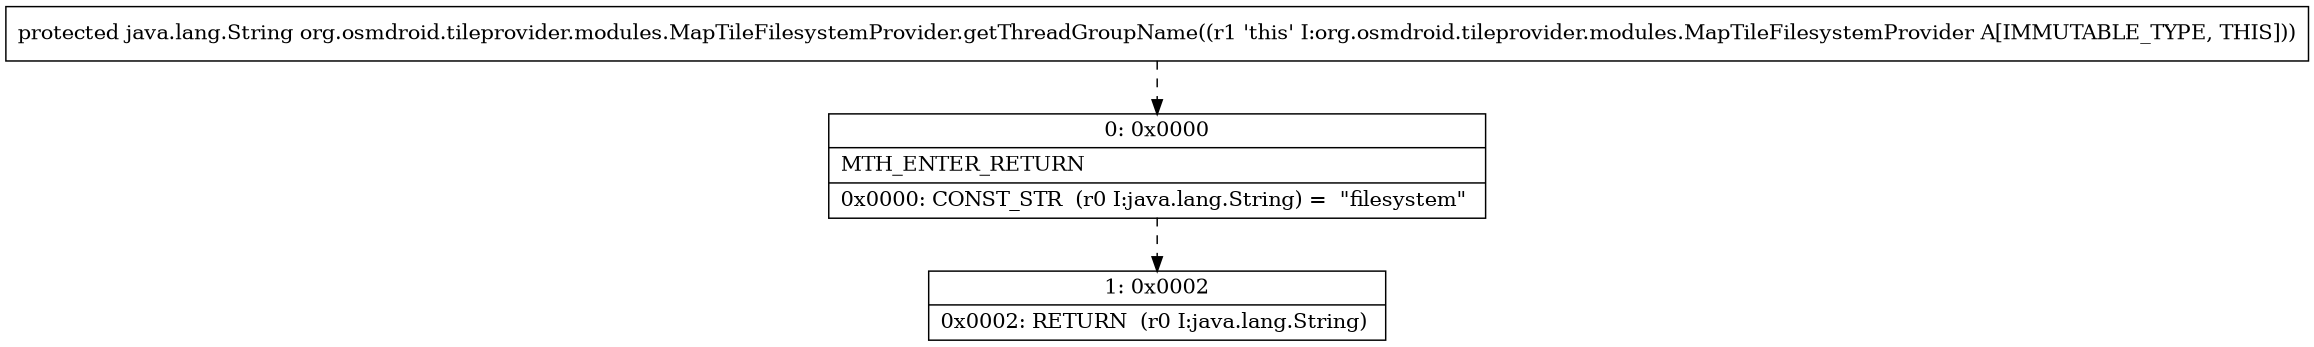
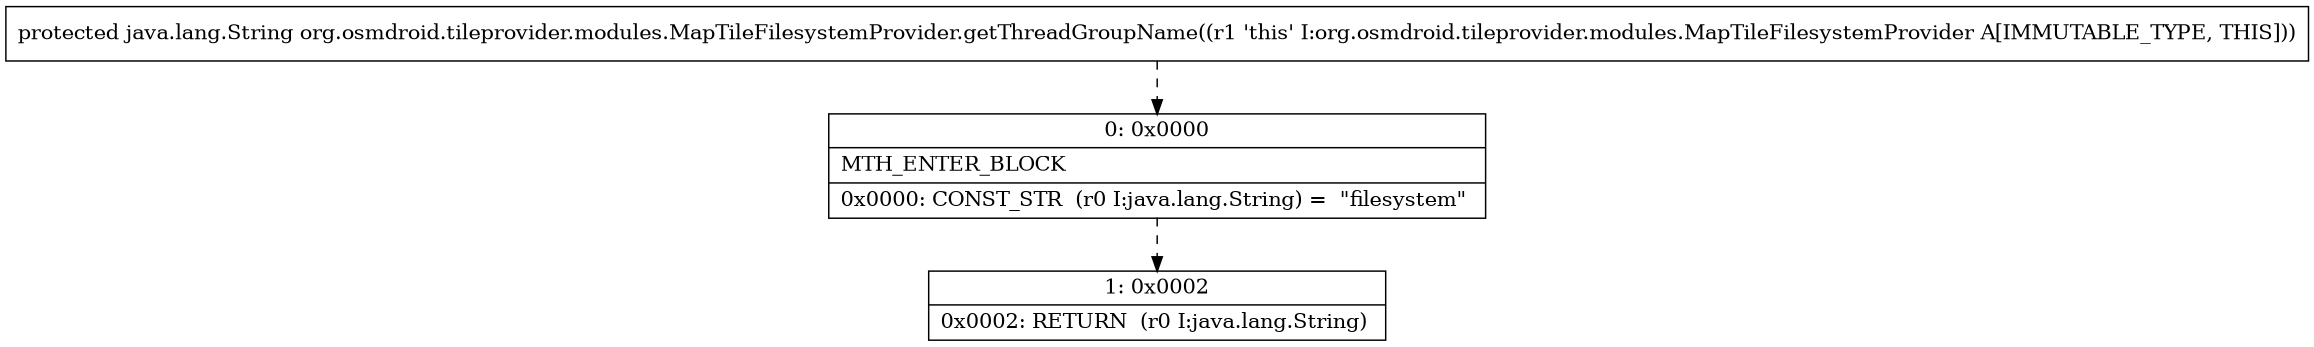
(962, 165) -> (954, 165)
